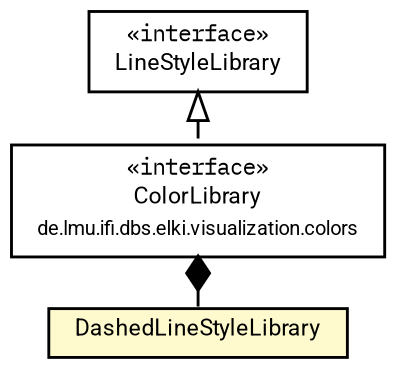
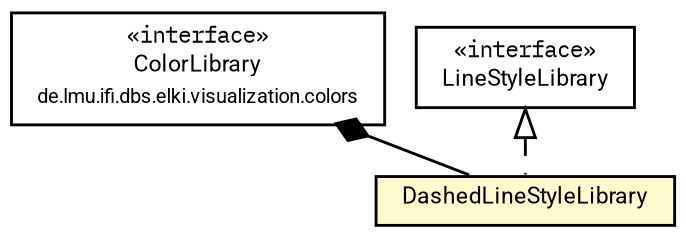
(198, 132) -> (525, 157)
